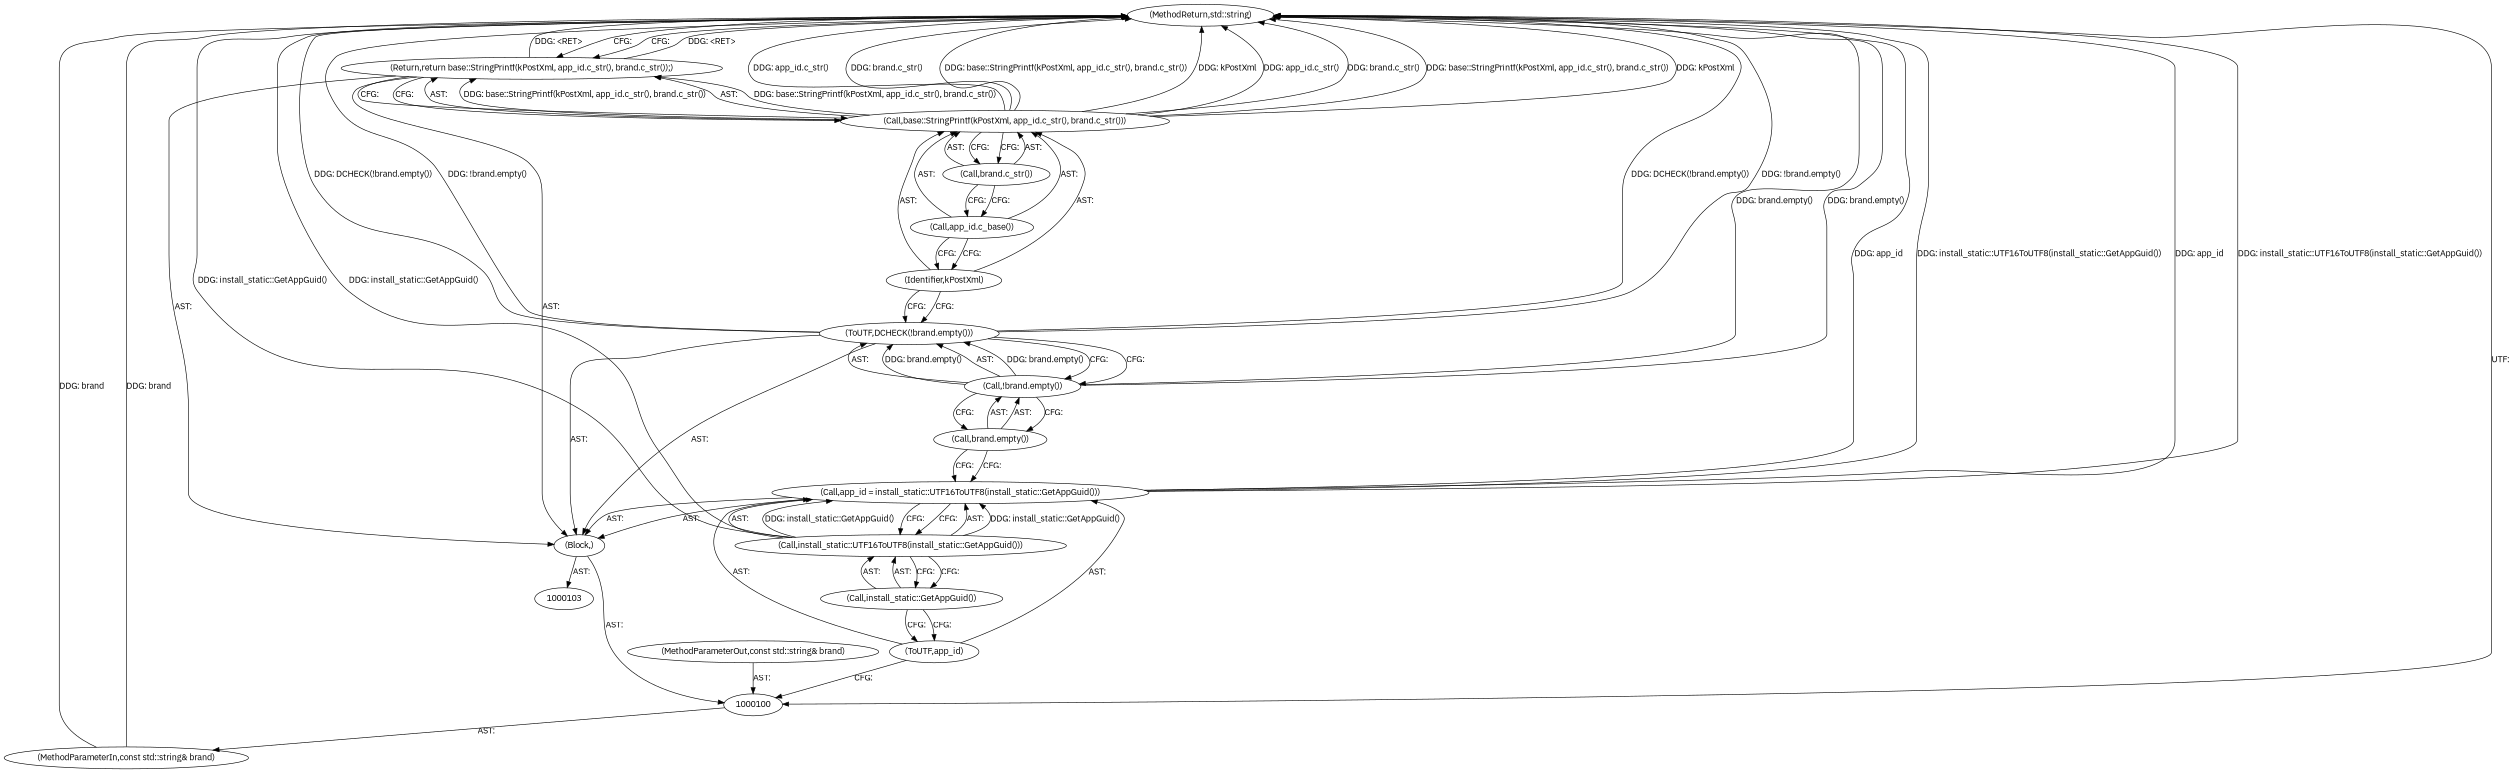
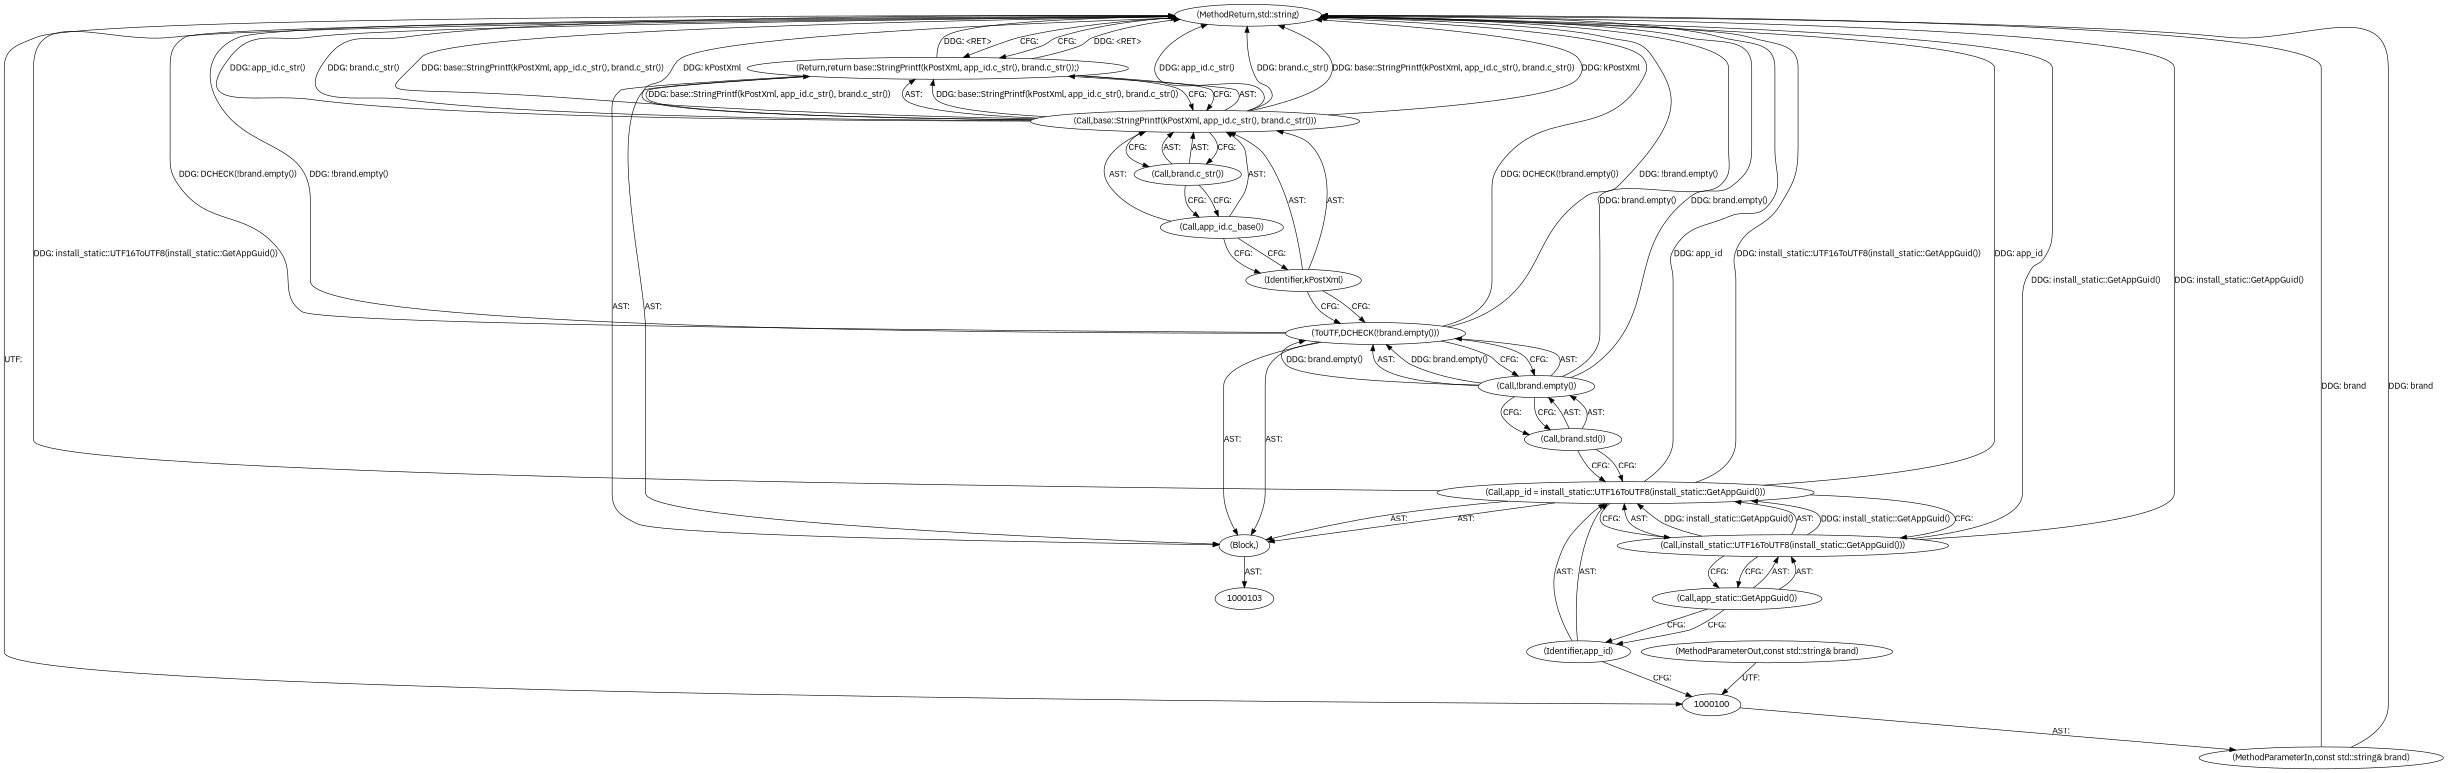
(990, 440) -> (1573, 440)
(912, 599) -> (1737, 599)
(934, 652) -> (1579, 652)
(619, 659) -> none
(763, 678) -> (1752, 678)
